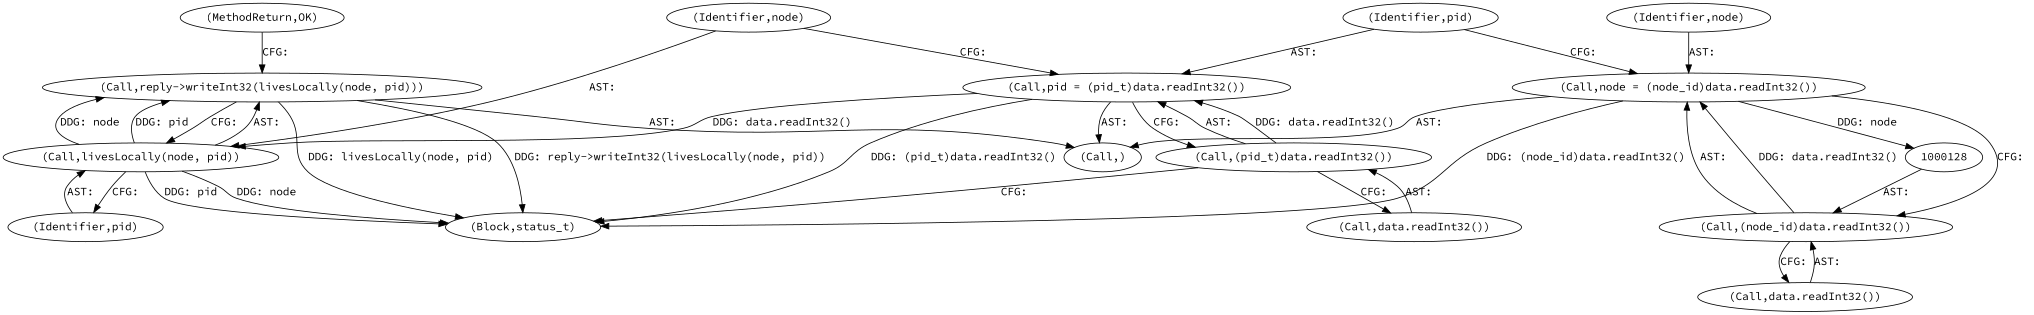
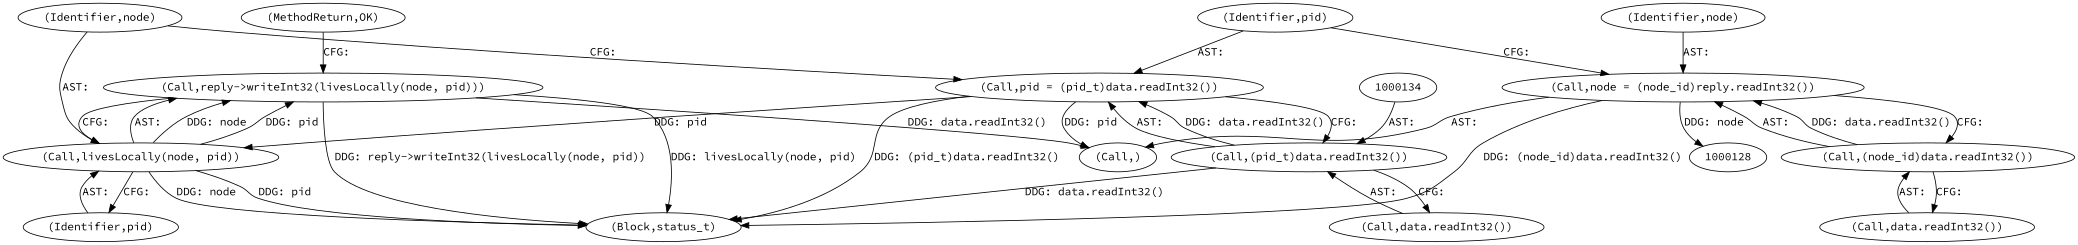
none -> (1398, 88)
(1689, 88) -> (1683, 88)
(666, 122) -> (977, 122)
(782, 122) -> (681, 122)
(1118, 122) -> (1091, 122)
(1881, 189) -> none
(1018, 192) -> (1095, 192)
